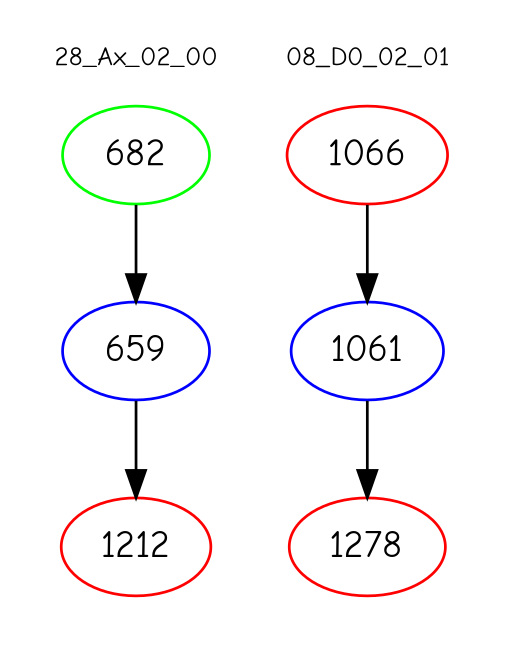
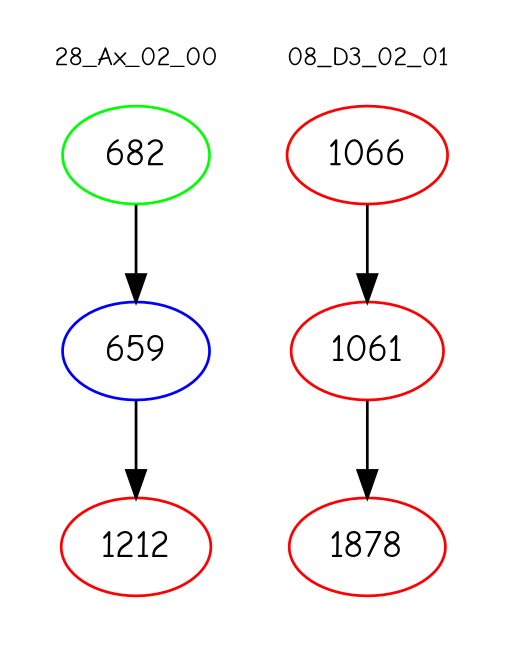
(369, 58) -> (369, 58)
(367, 351) -> (367, 351)
(367, 547) -> (367, 547)
